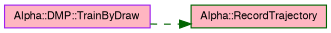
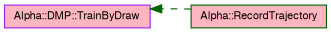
(165, 24) -> (176, 9)
